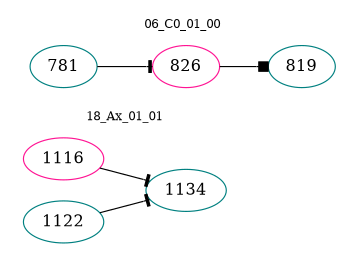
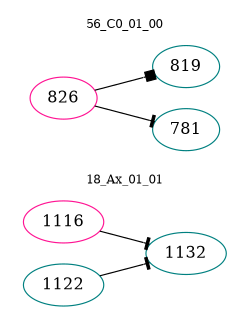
(183, 25) -> (125, 25)
(122, 67) -> (122, 113)
(186, 190) -> (186, 253)
